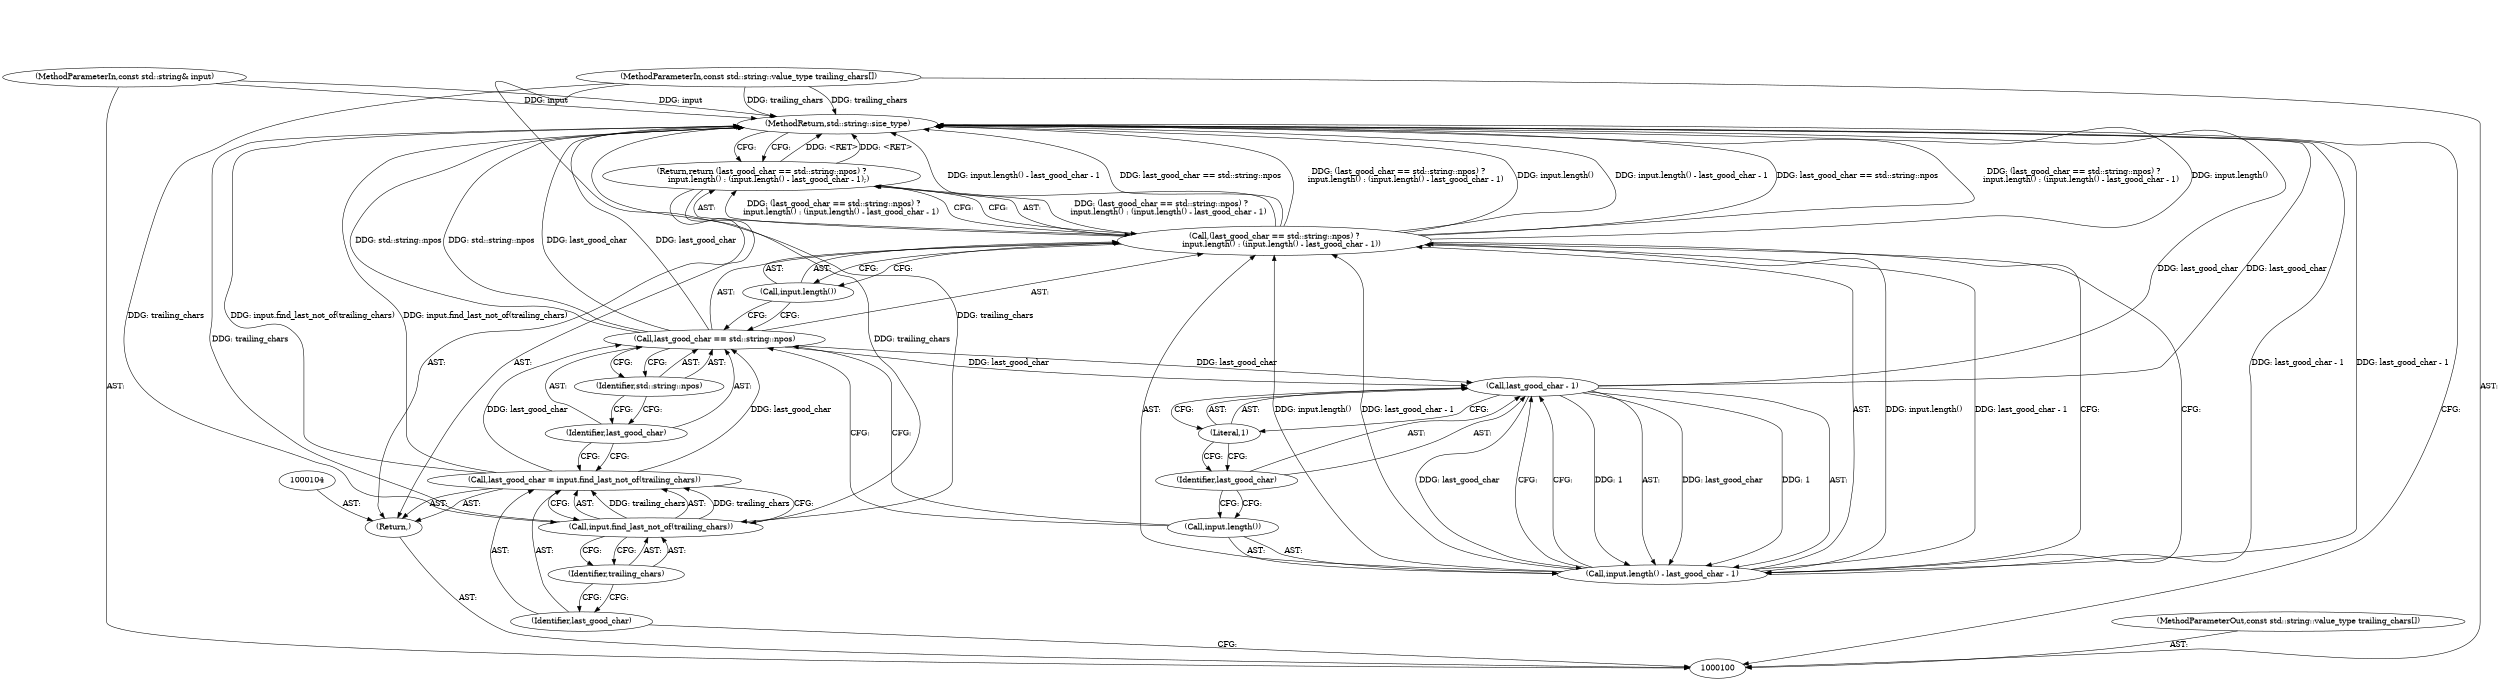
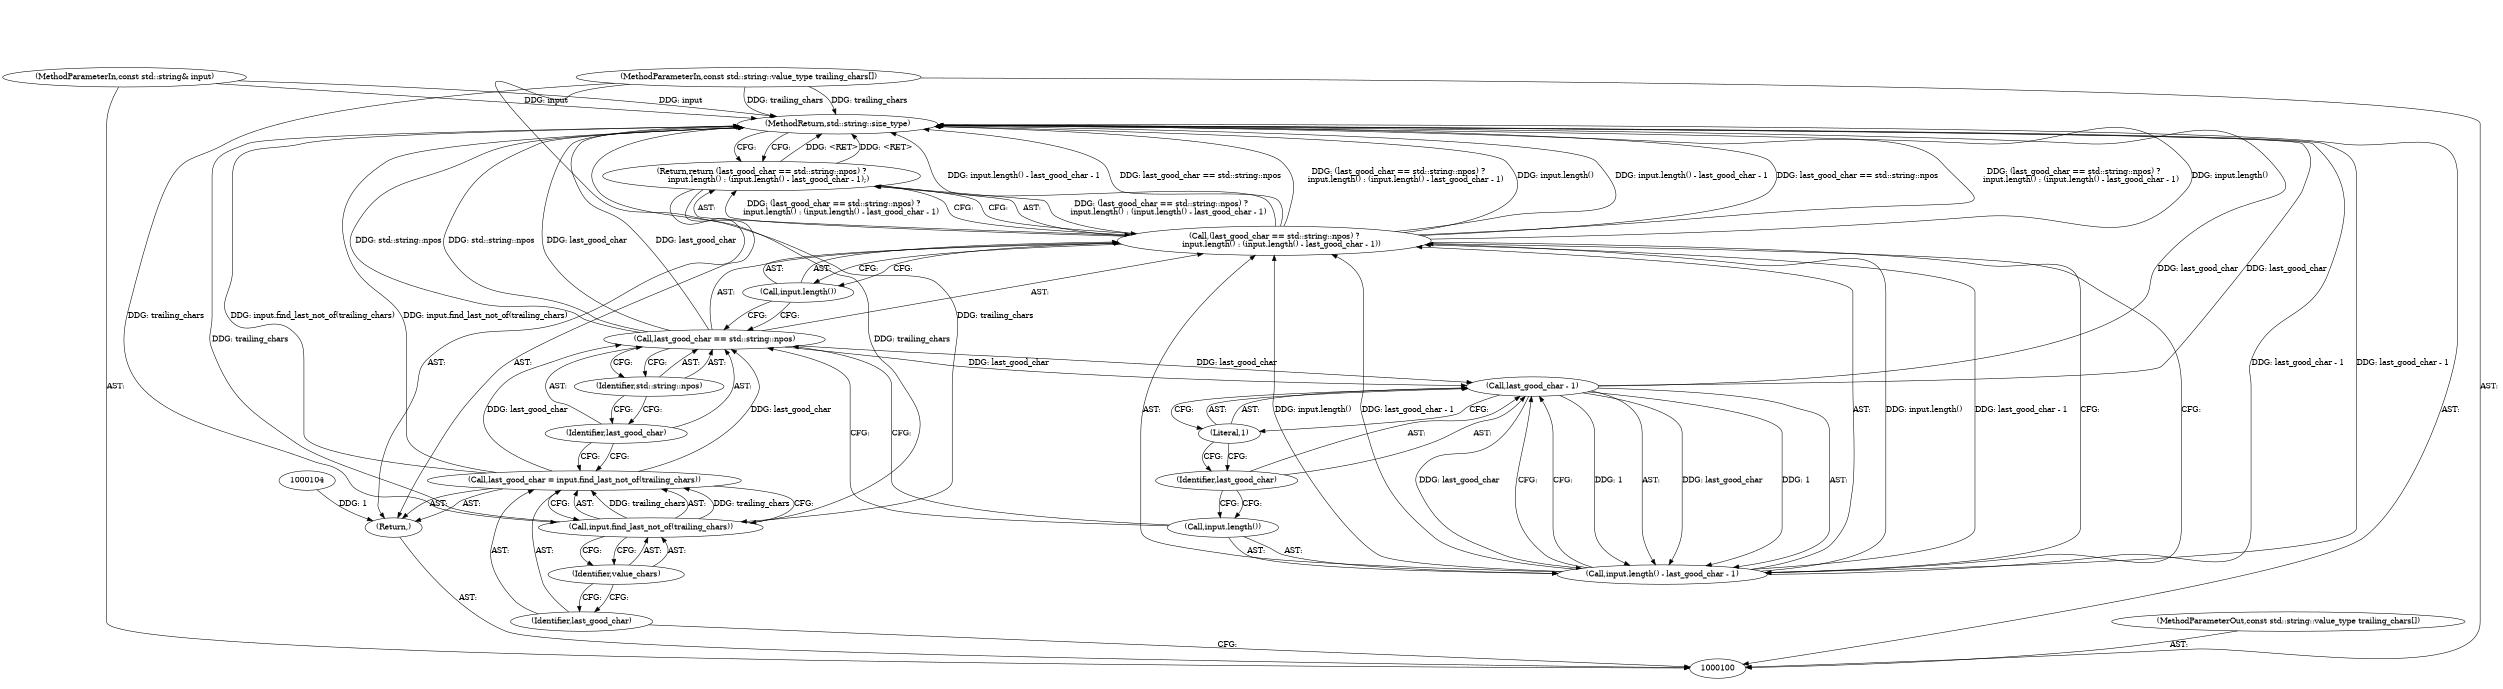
(2452, 410) -> (2452, 410)
(353, 504) -> (353, 504)
(616, 575) -> (616, 575)
